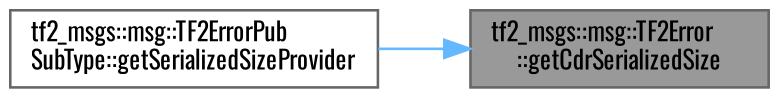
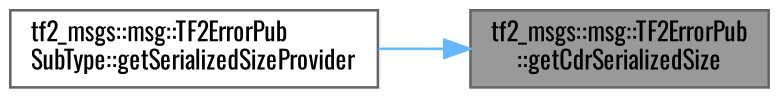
(620, 49) -> (620, 49)
